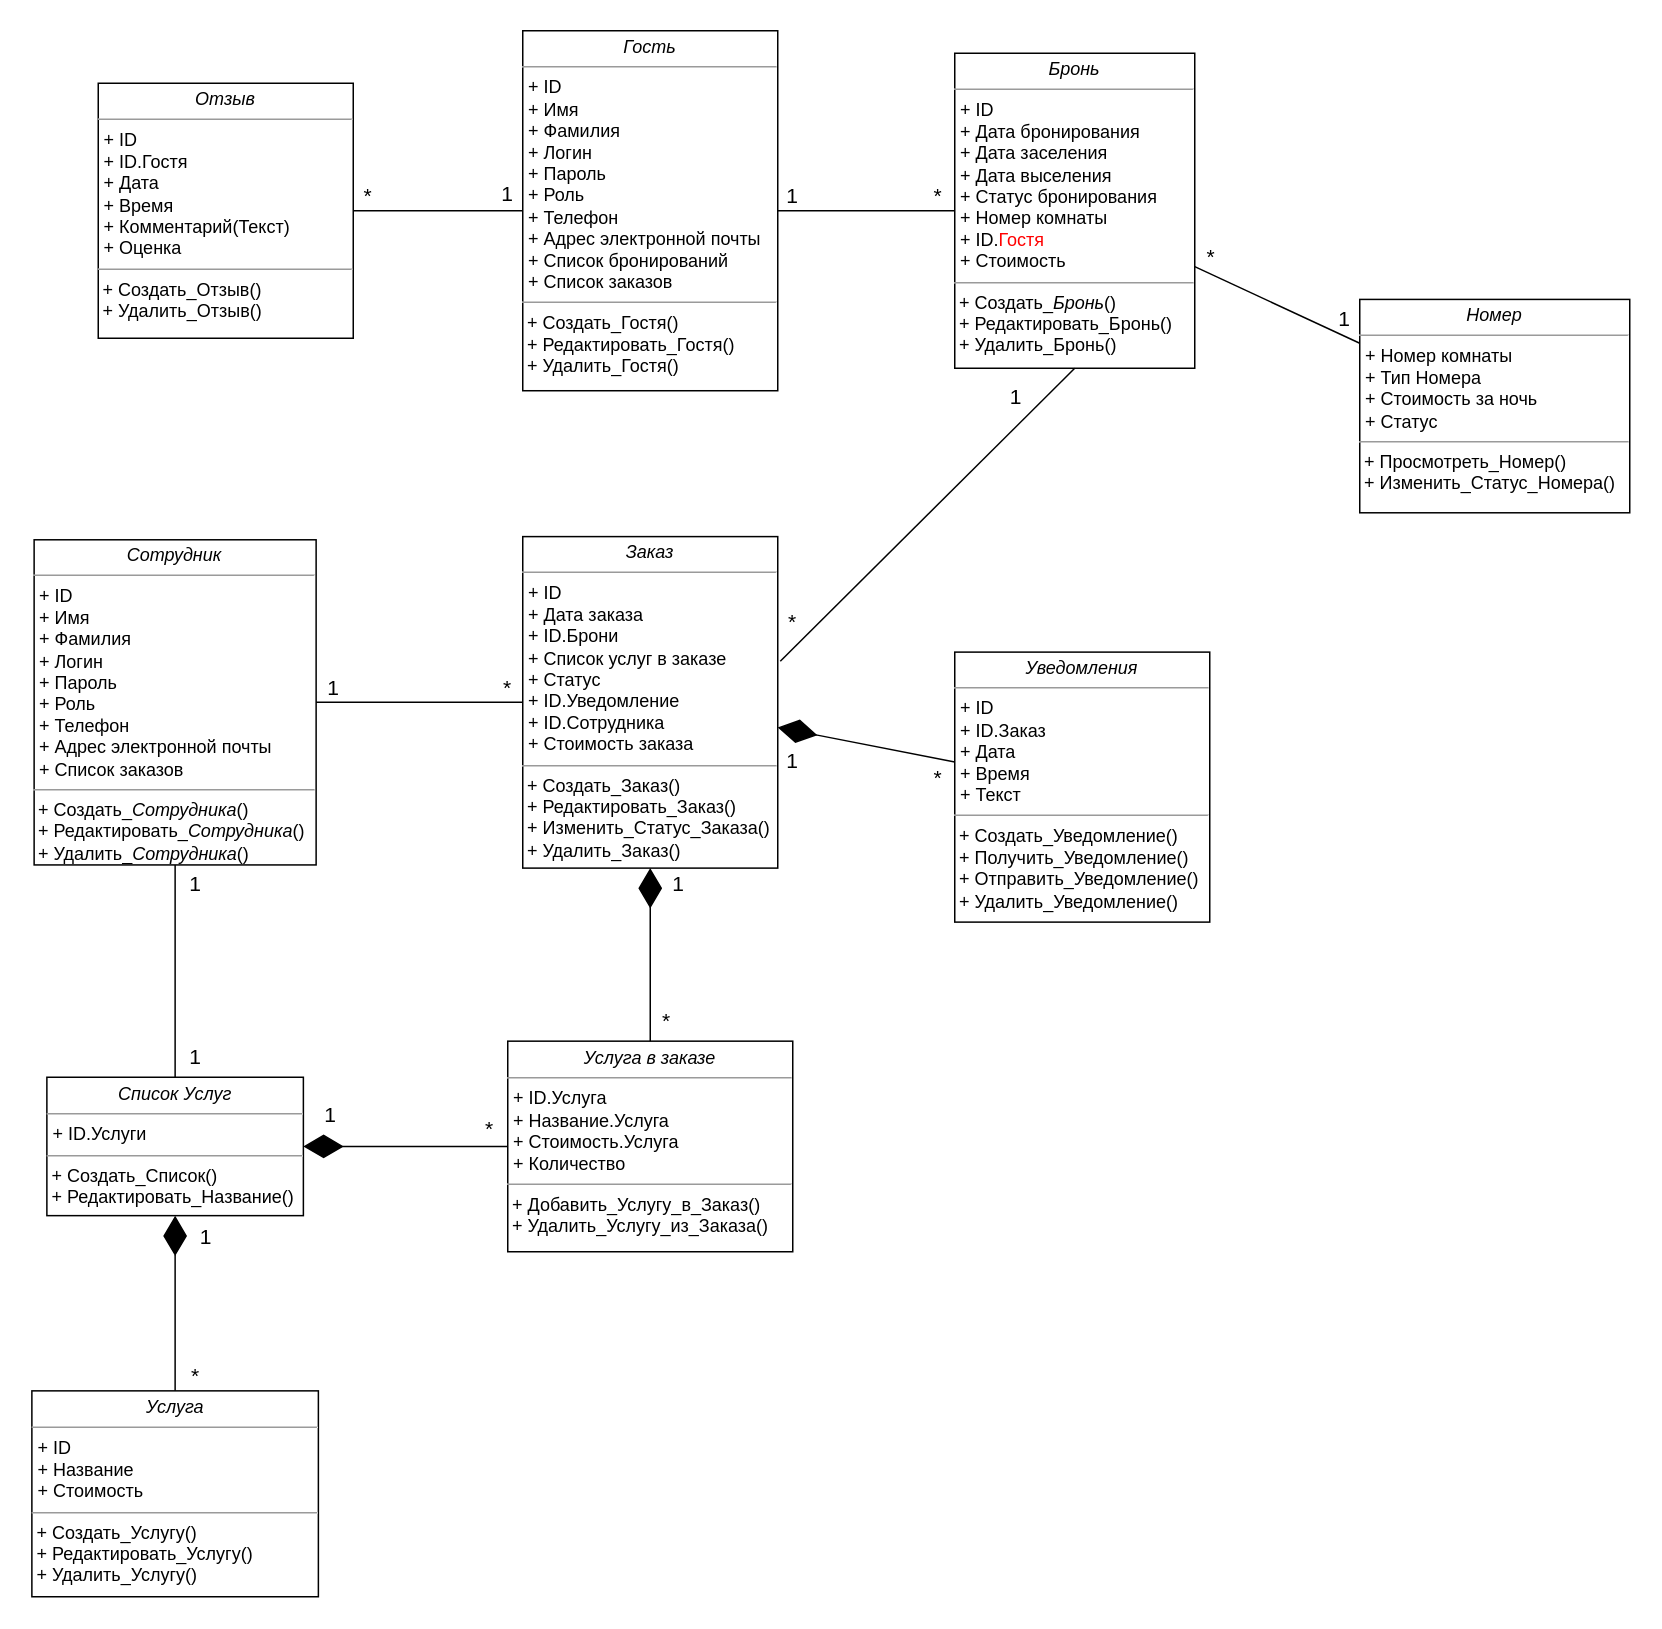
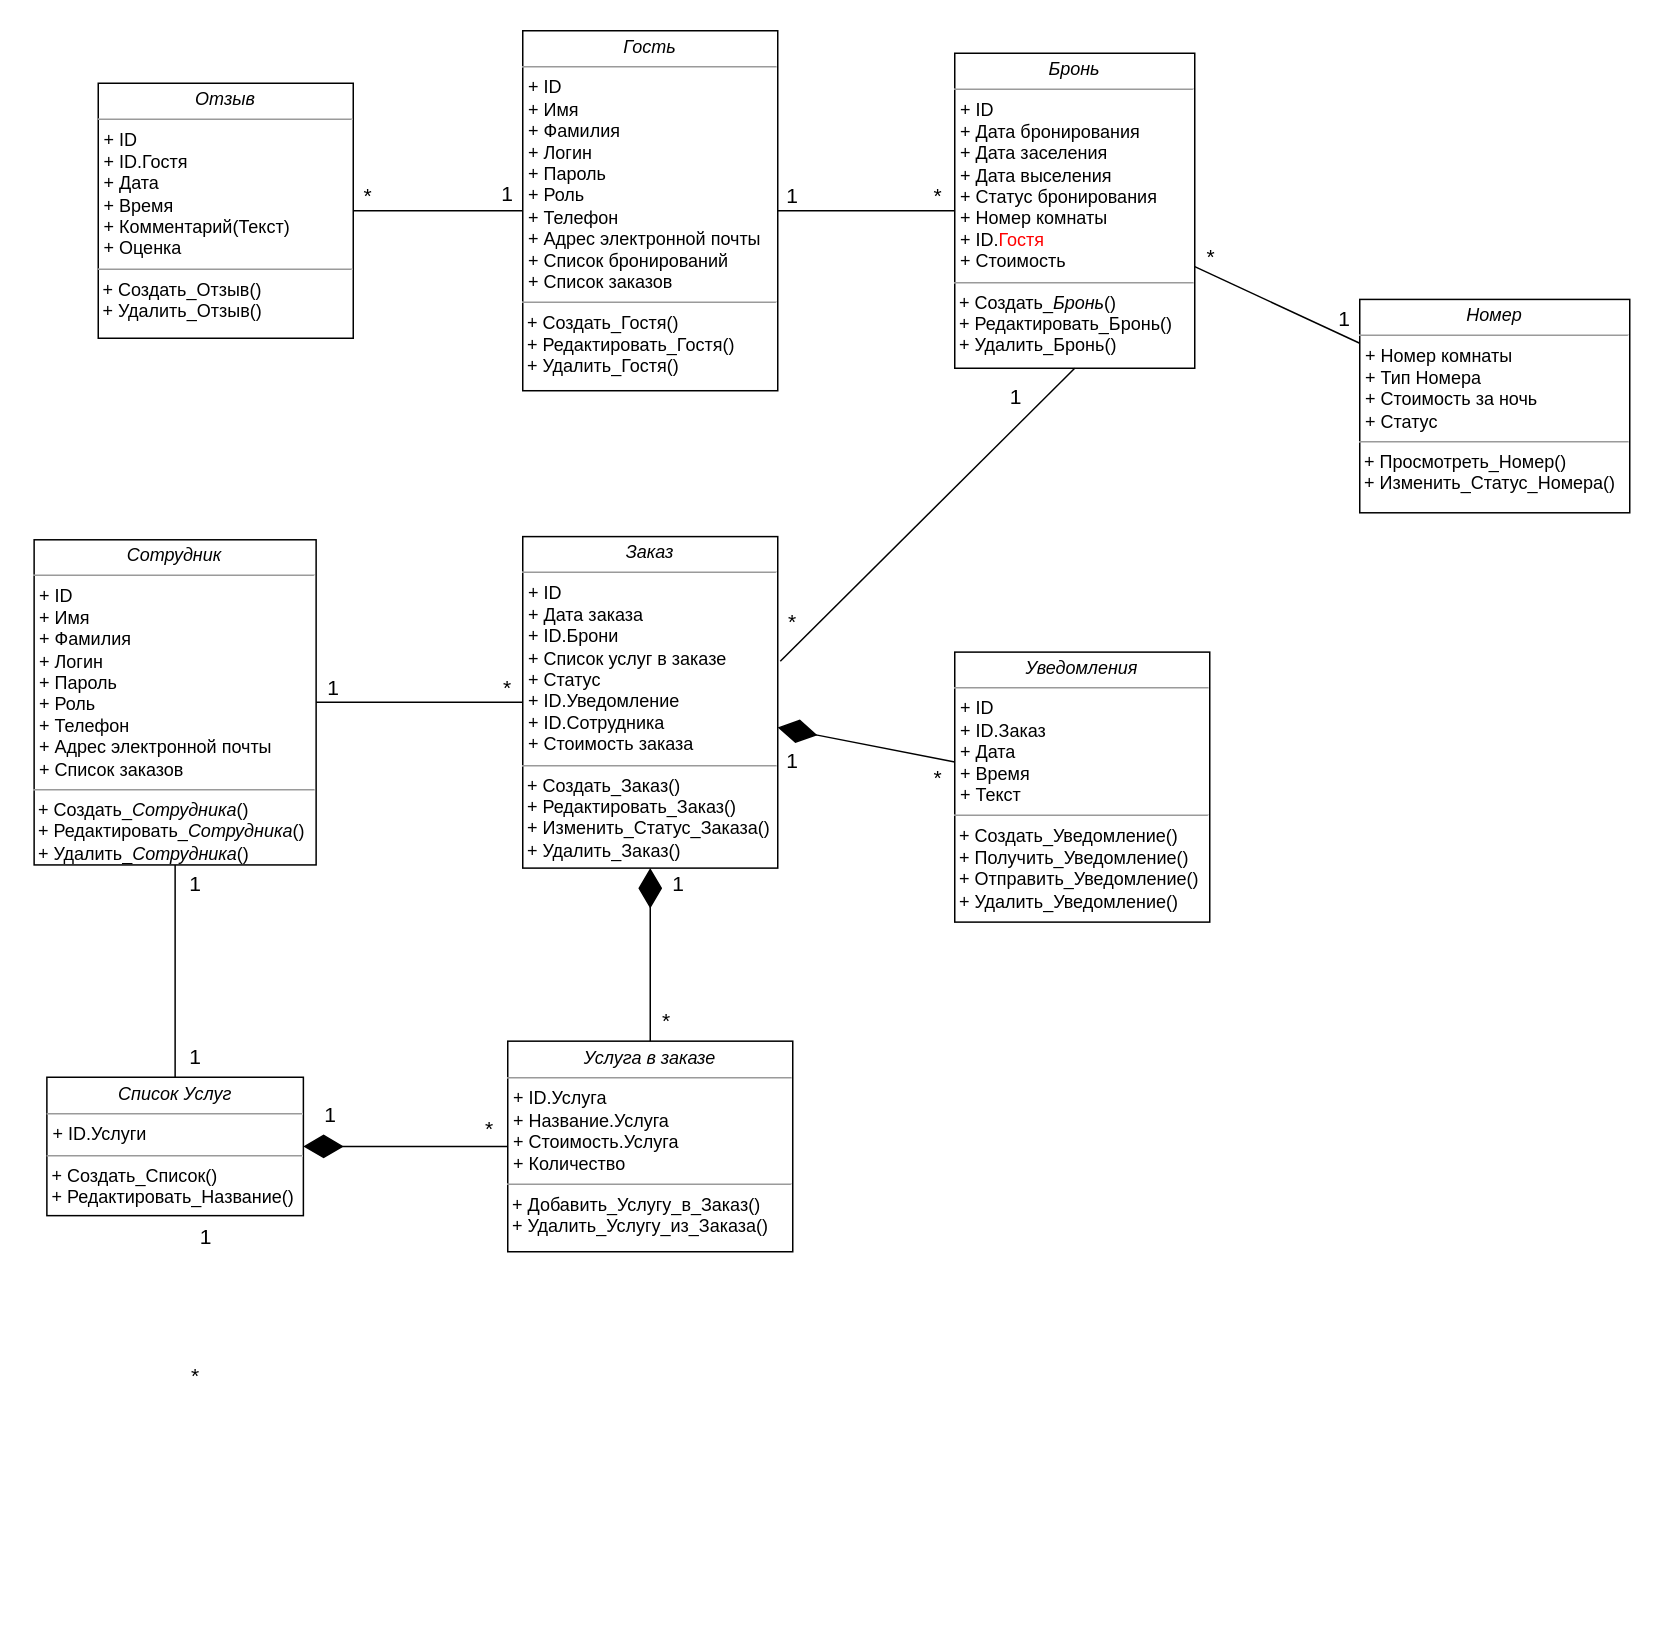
(175, 1323) -> none
(175, 1494) -> none
